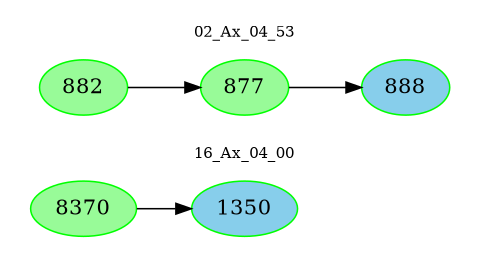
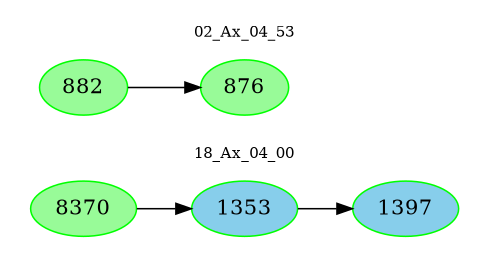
(245, 87) -> (245, 87)
(406, 87) -> none
(245, 154) -> (245, 154)
(245, 209) -> (245, 209)
none -> (406, 209)
